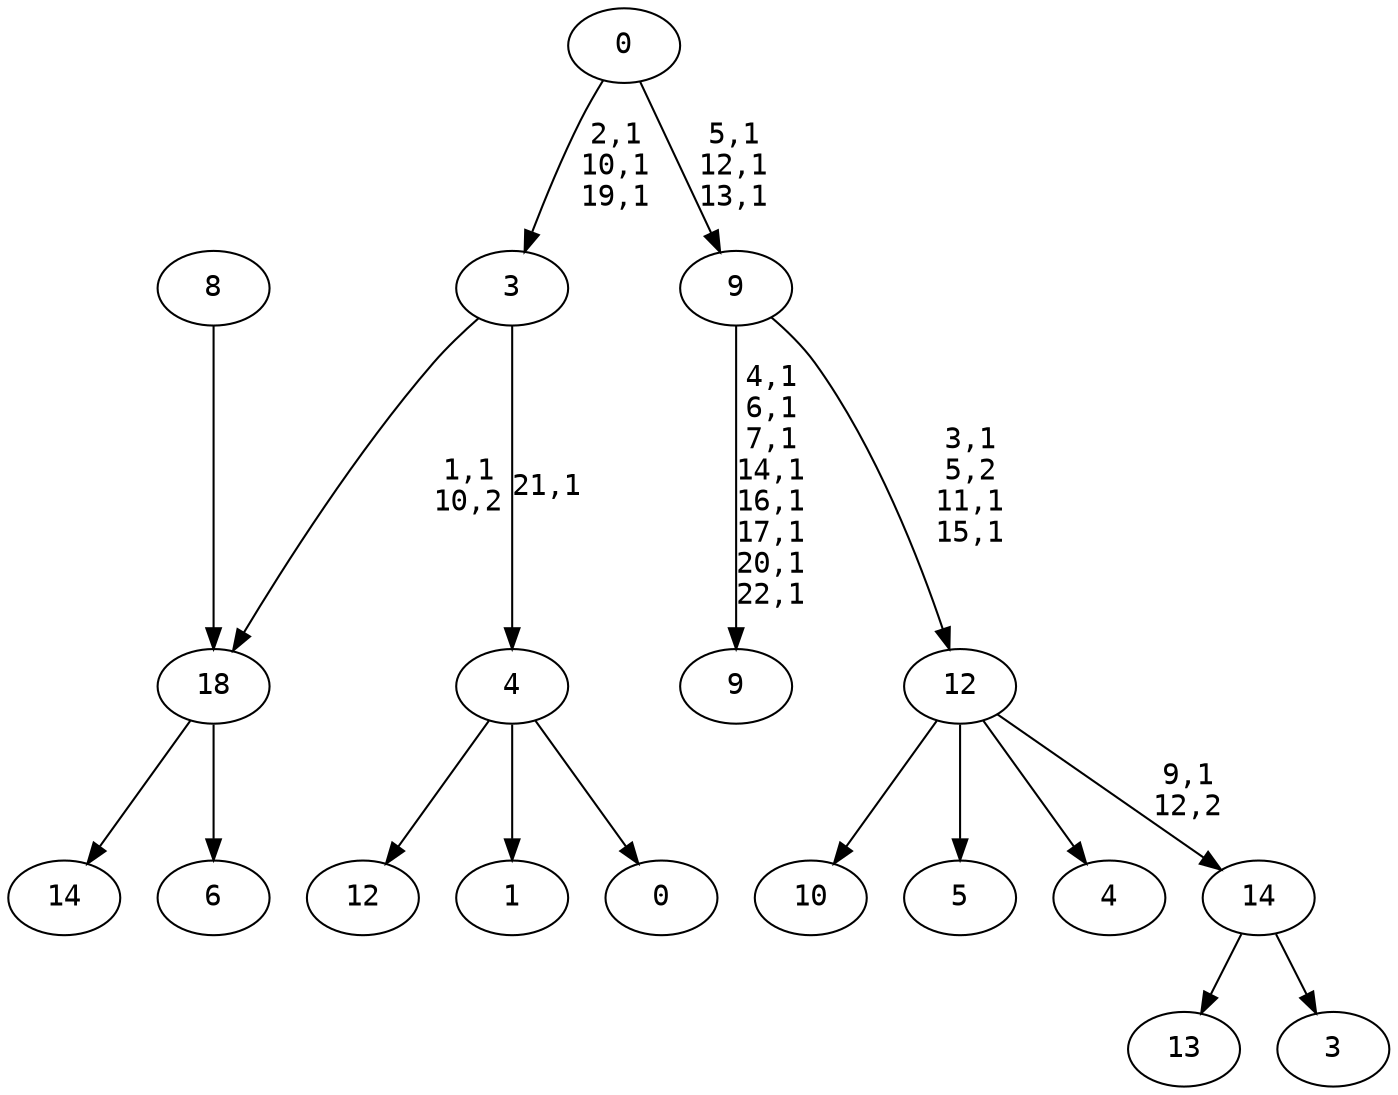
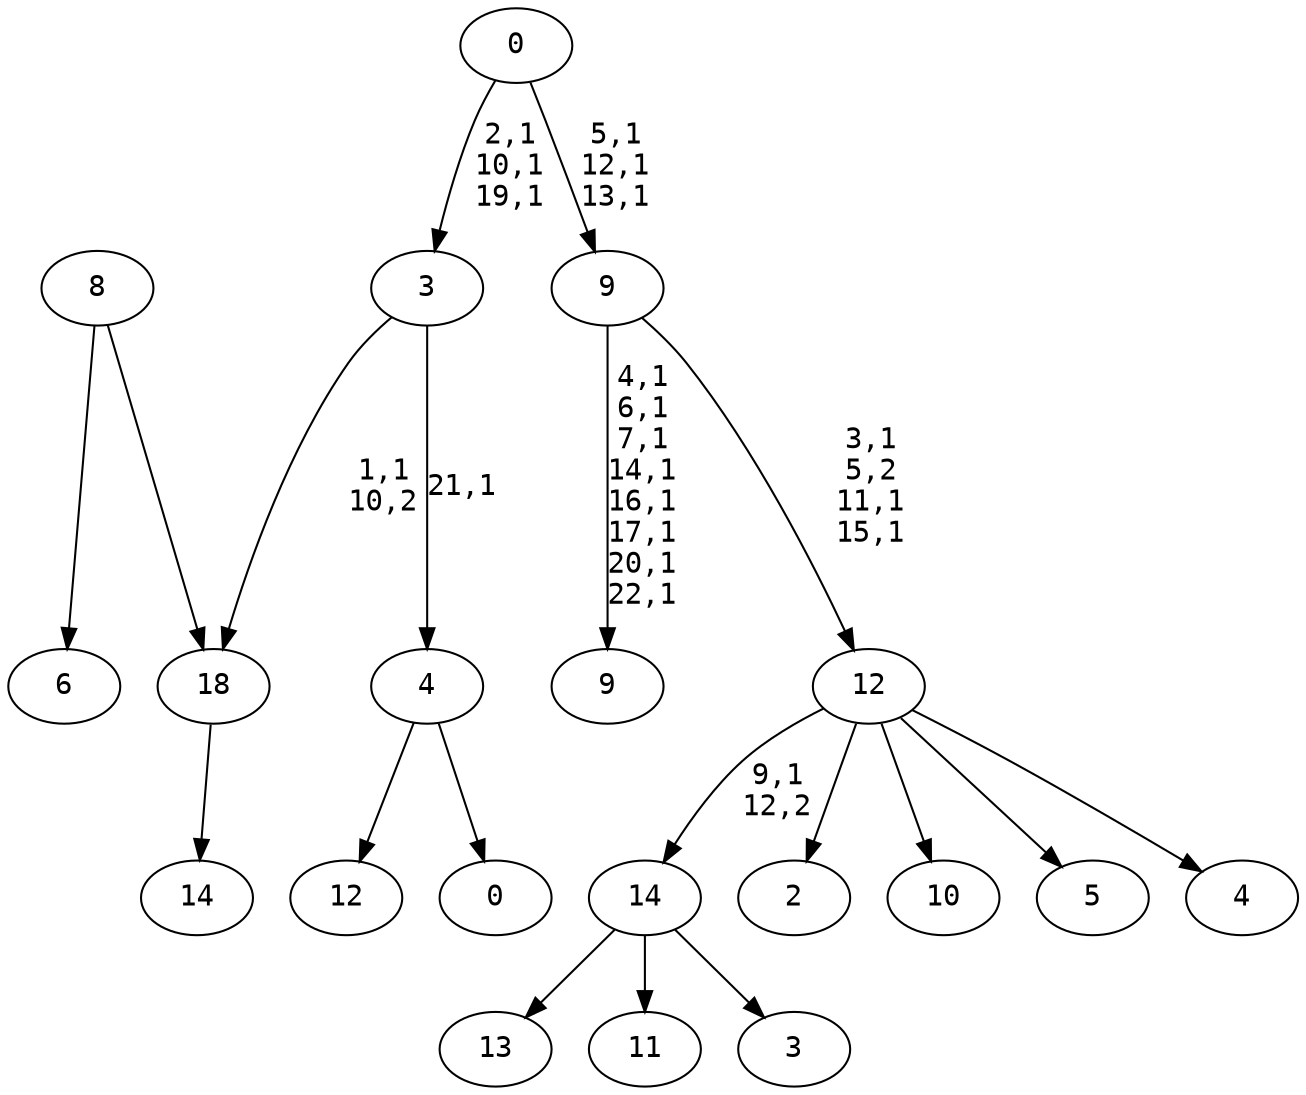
(214, 782) -> (82, 477)
(512, 898) -> none
none -> (794, 898)
none -> (645, 1049)
